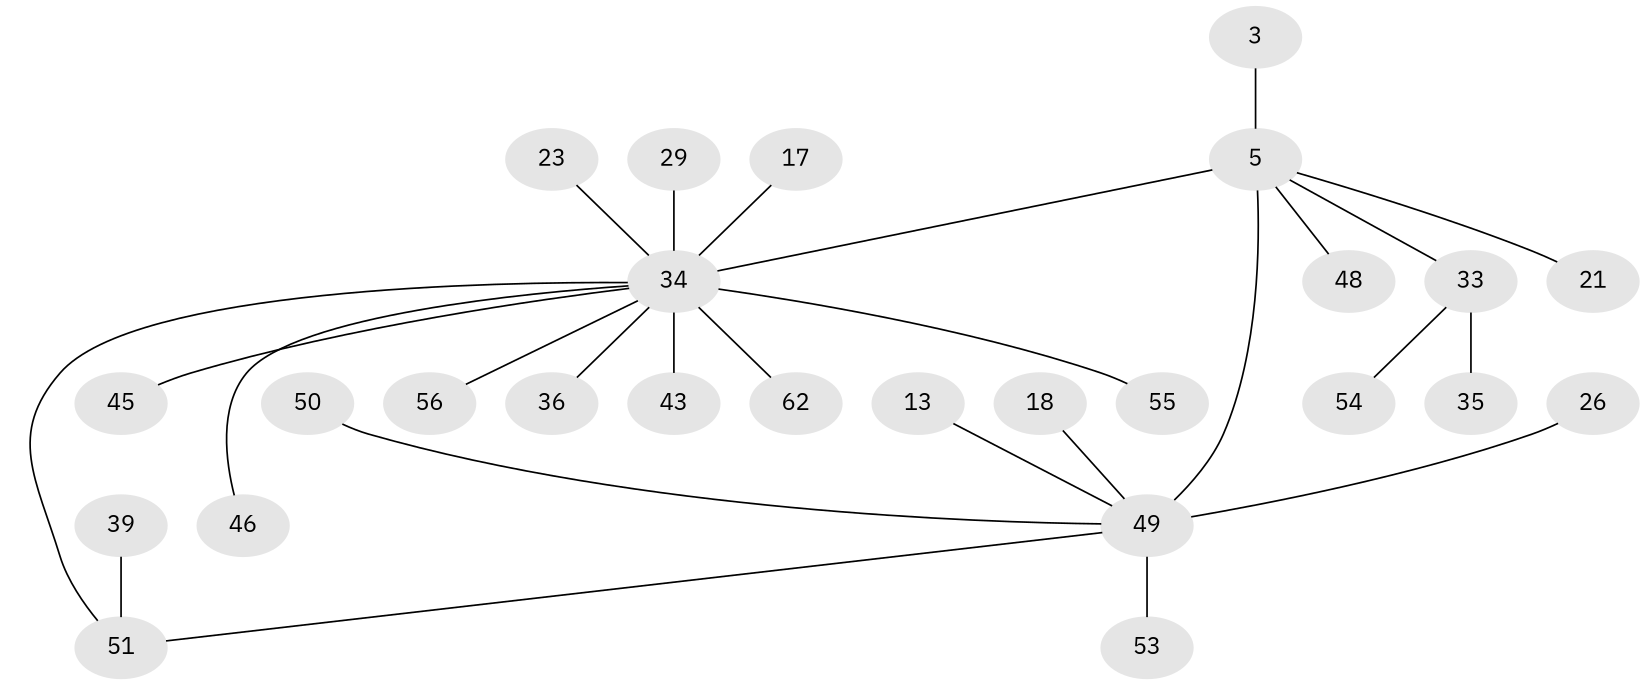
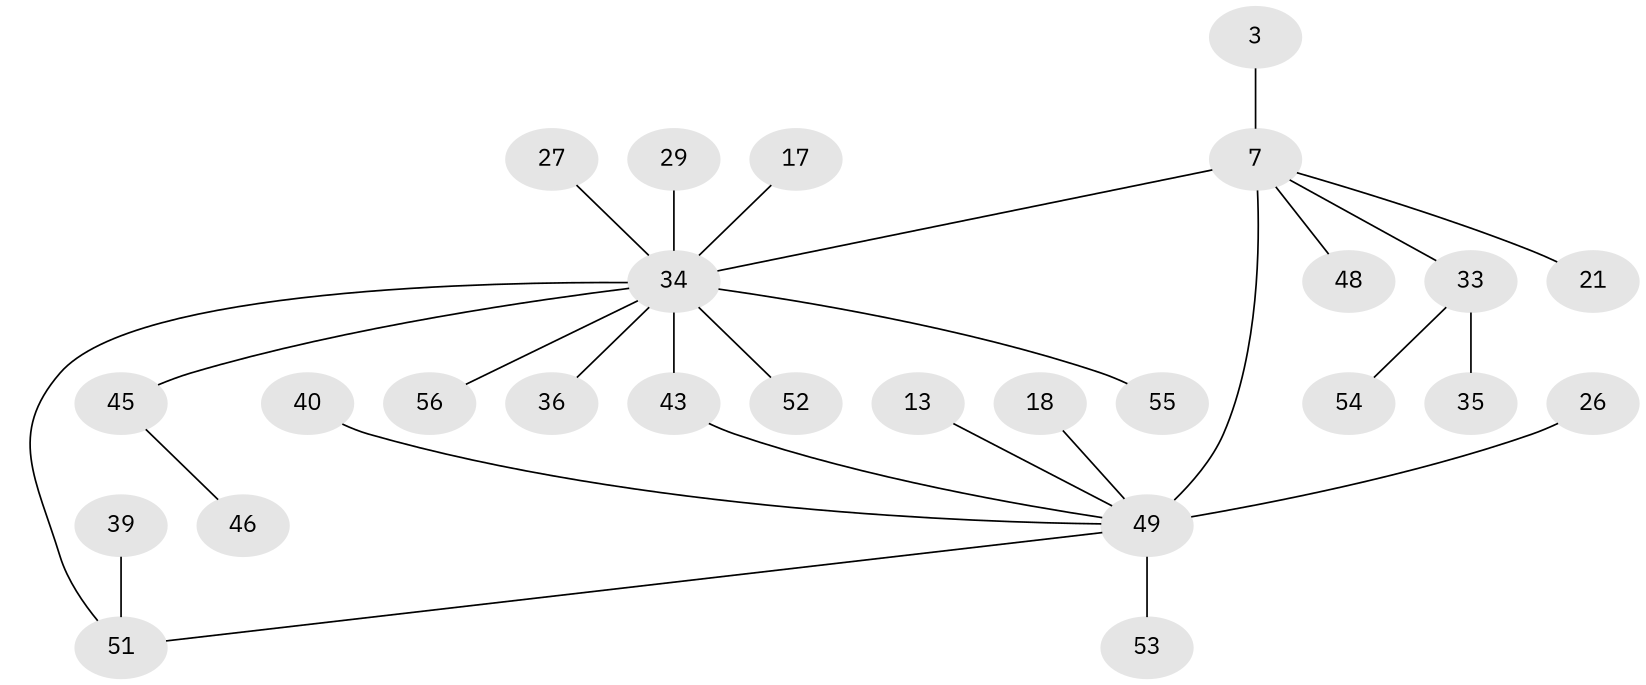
(552, 159) -> (552, 159)
(1256, 159) -> (1256, 159)
(420, 310) -> (182, 464)
(308, 404) -> (308, 404)
(796, 404) -> (796, 404)
none -> (903, 480)
